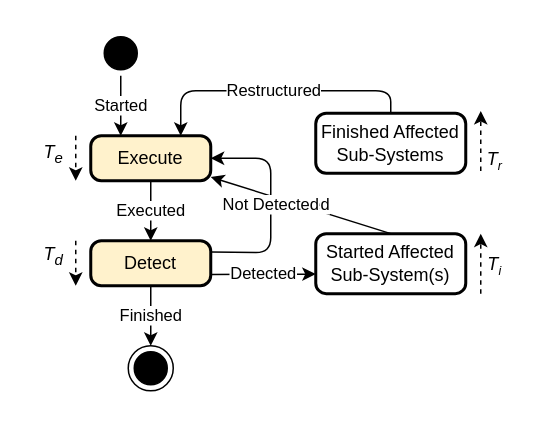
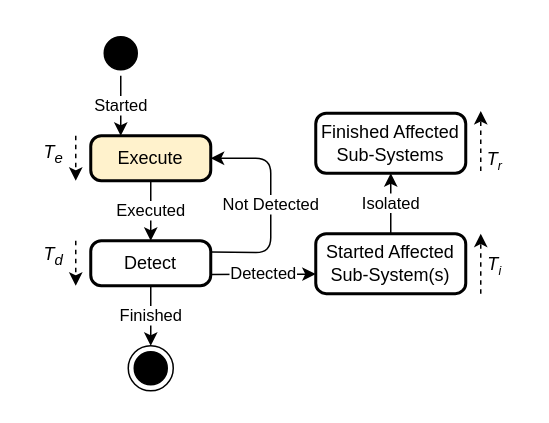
(279, 91) -> none
(359, 224) -> (391, 208)
(151, 263) -> (151, 263)
